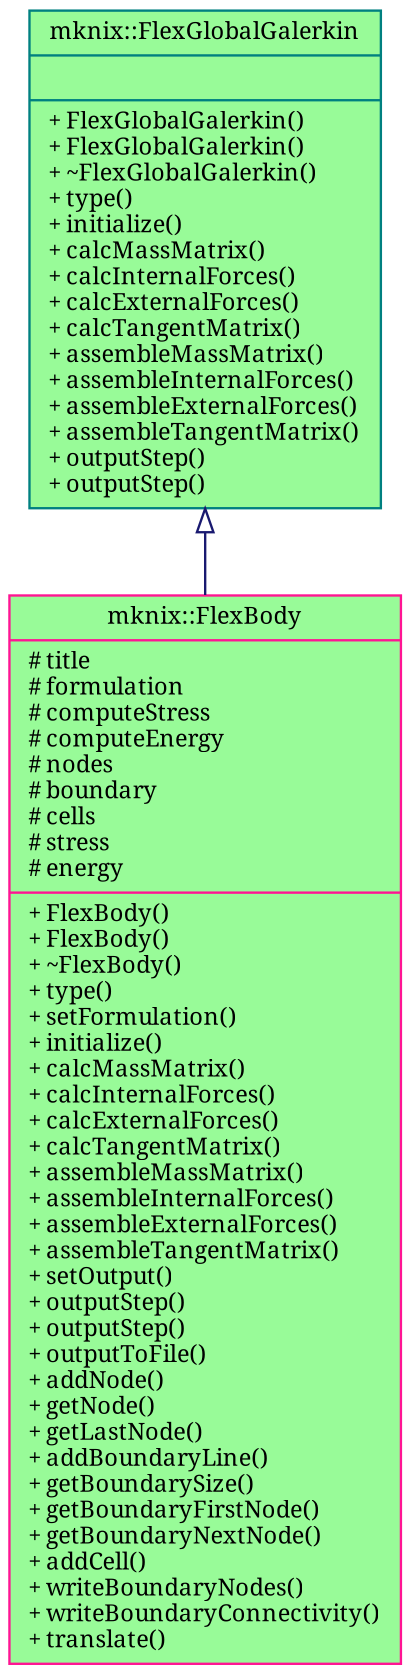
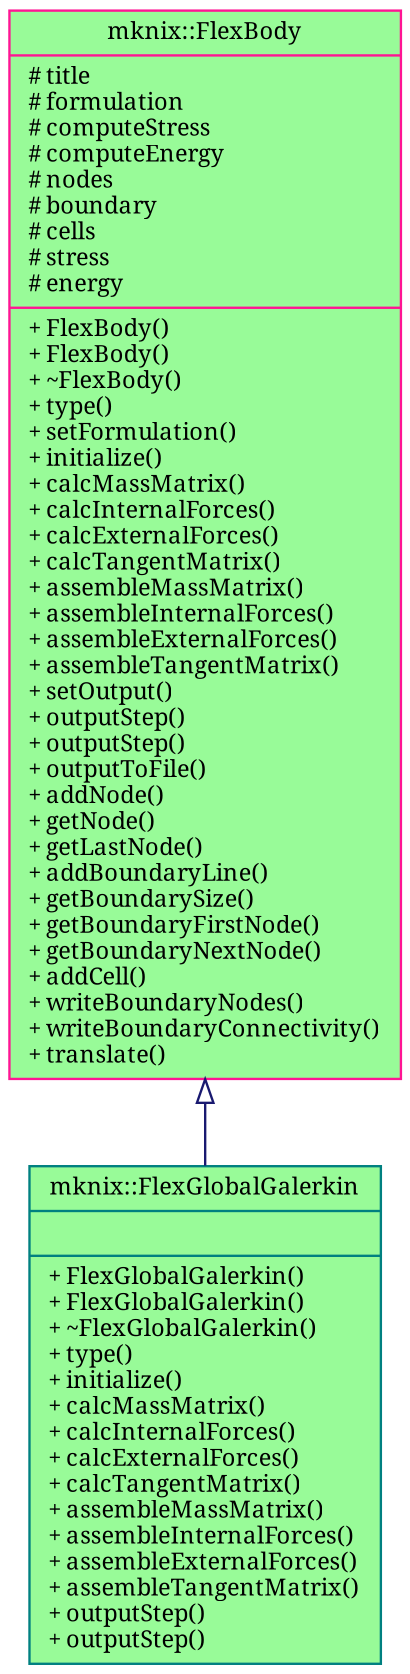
(205, 564) -> (205, 1135)
